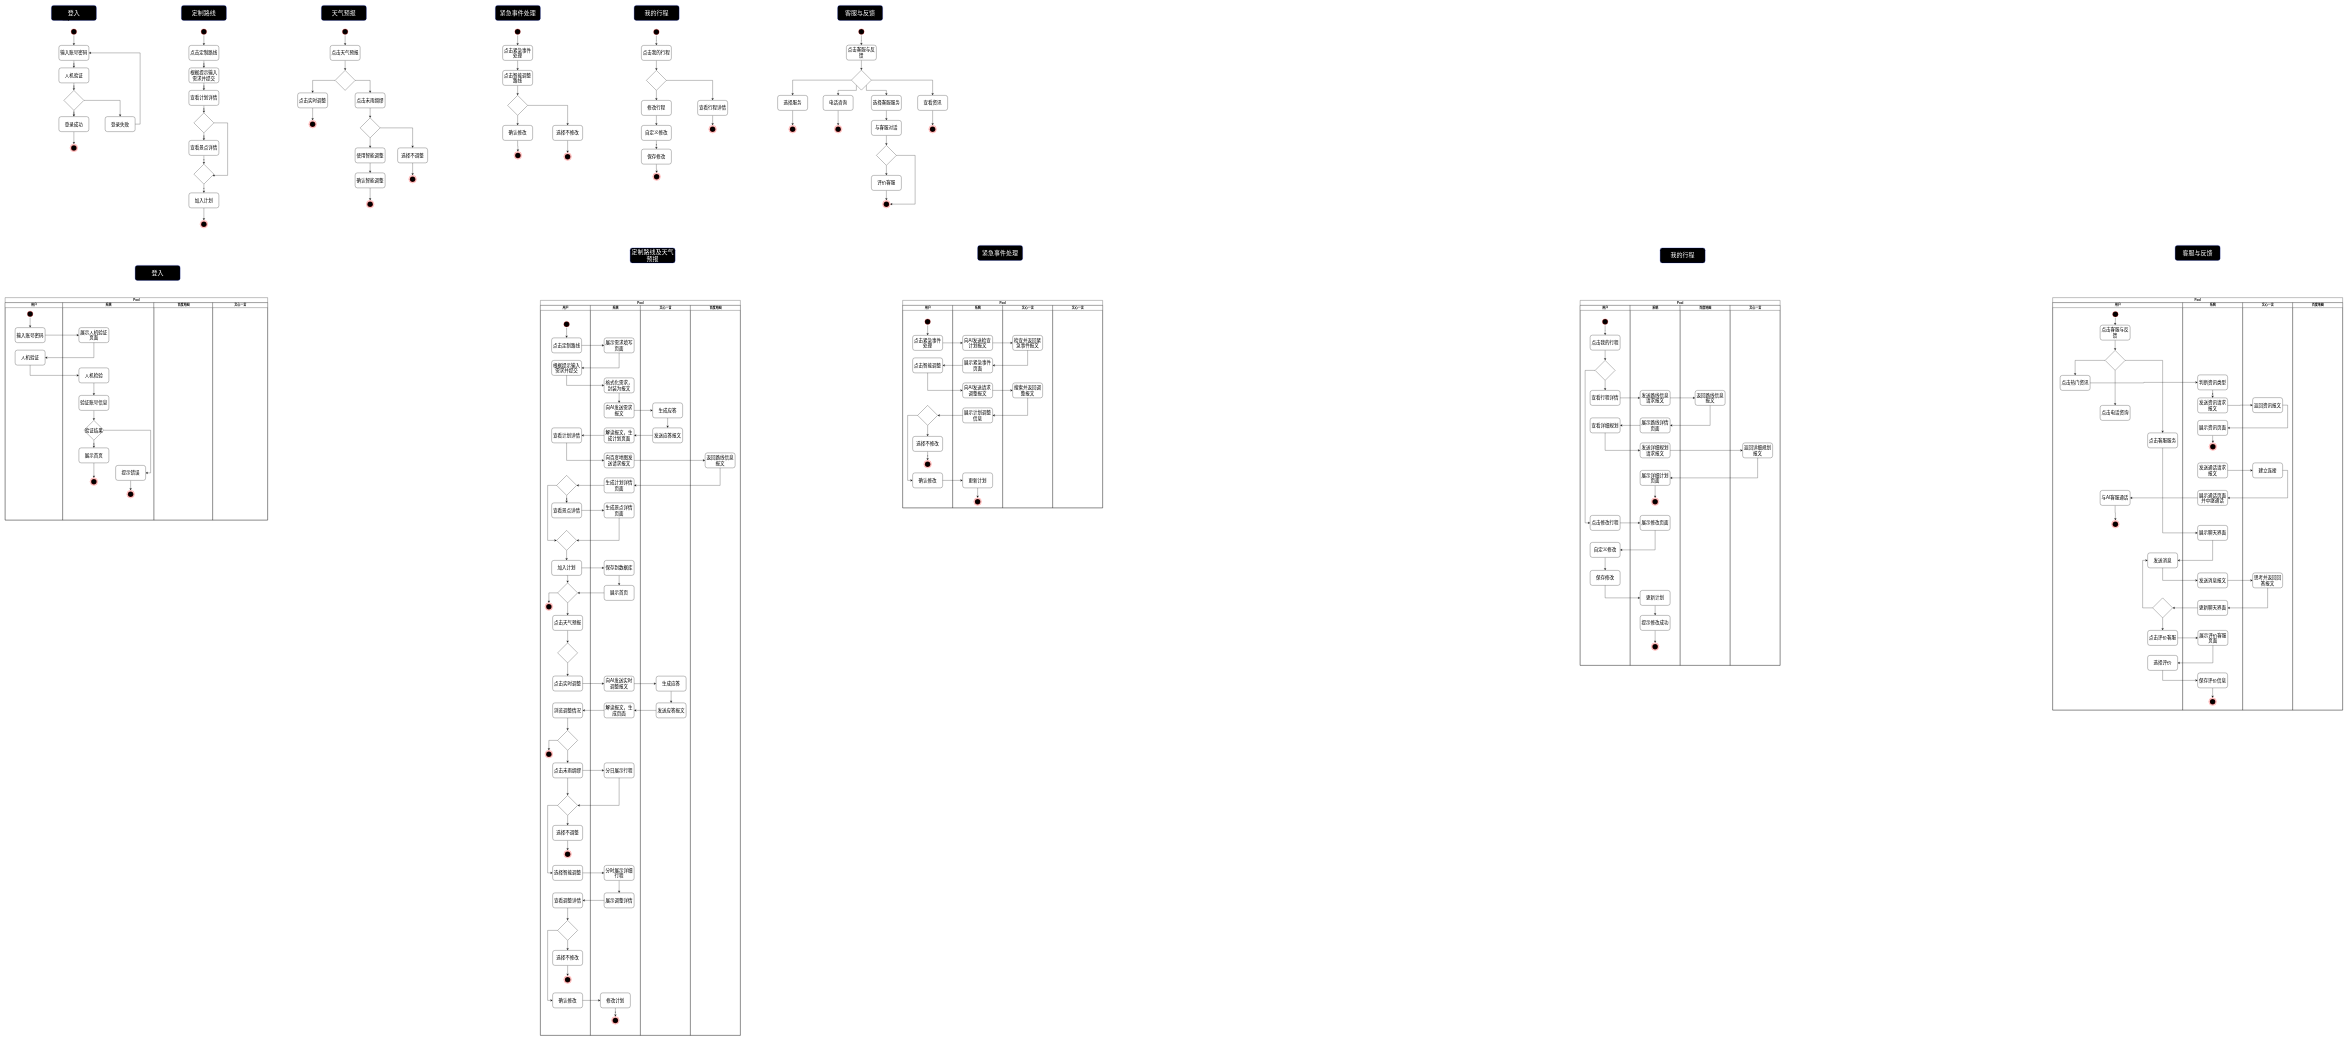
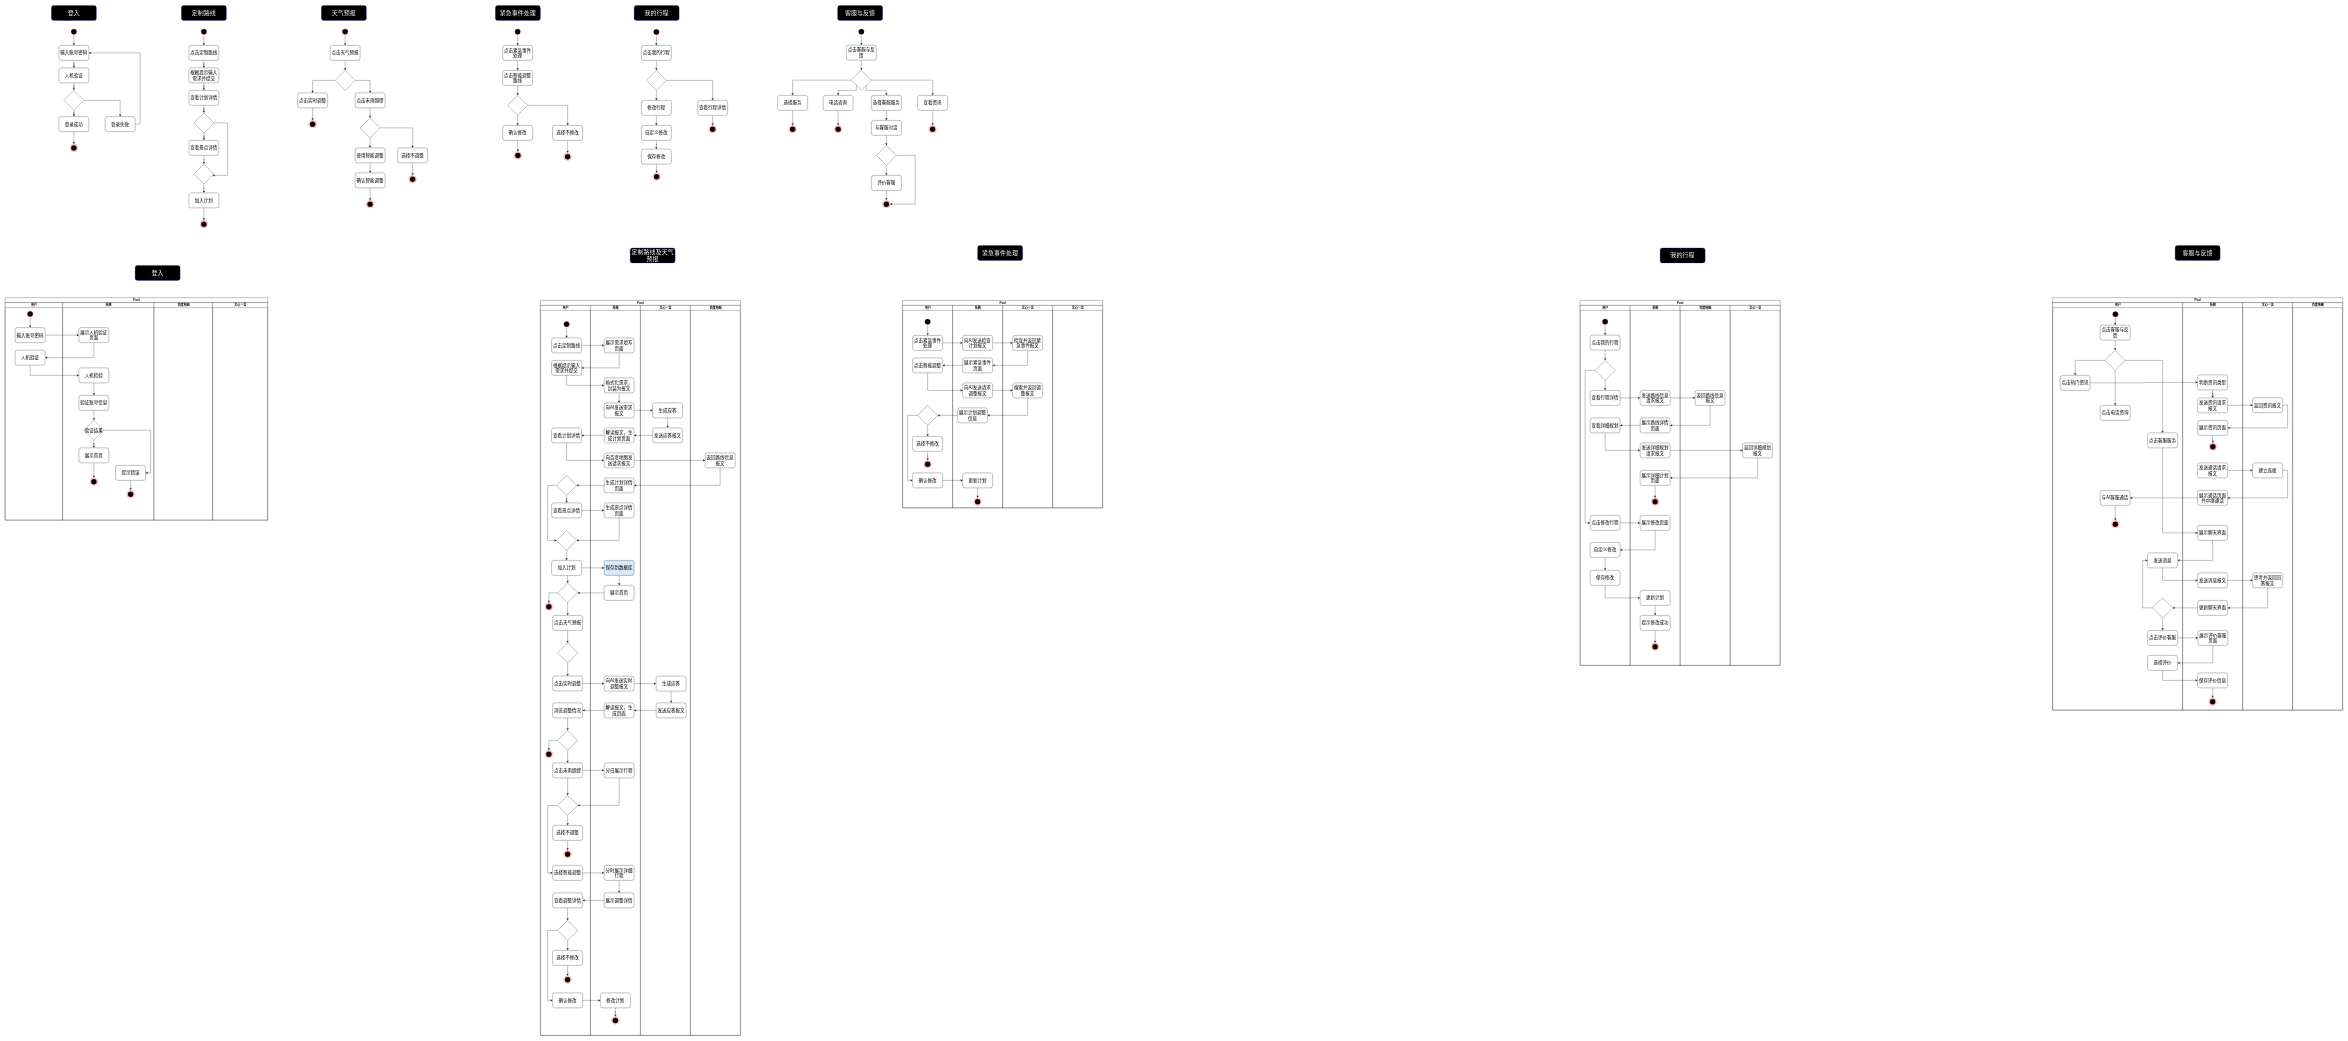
(978, 415) -> (973, 415)
(619, 568) -> (619, 568)
